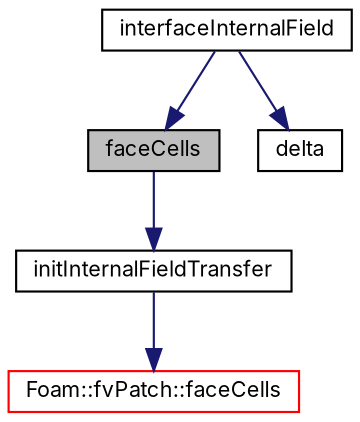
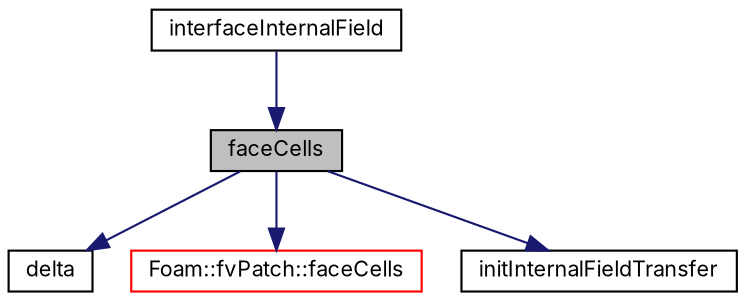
(258, 81) -> (173, 206)
(154, 320) -> (276, 200)
